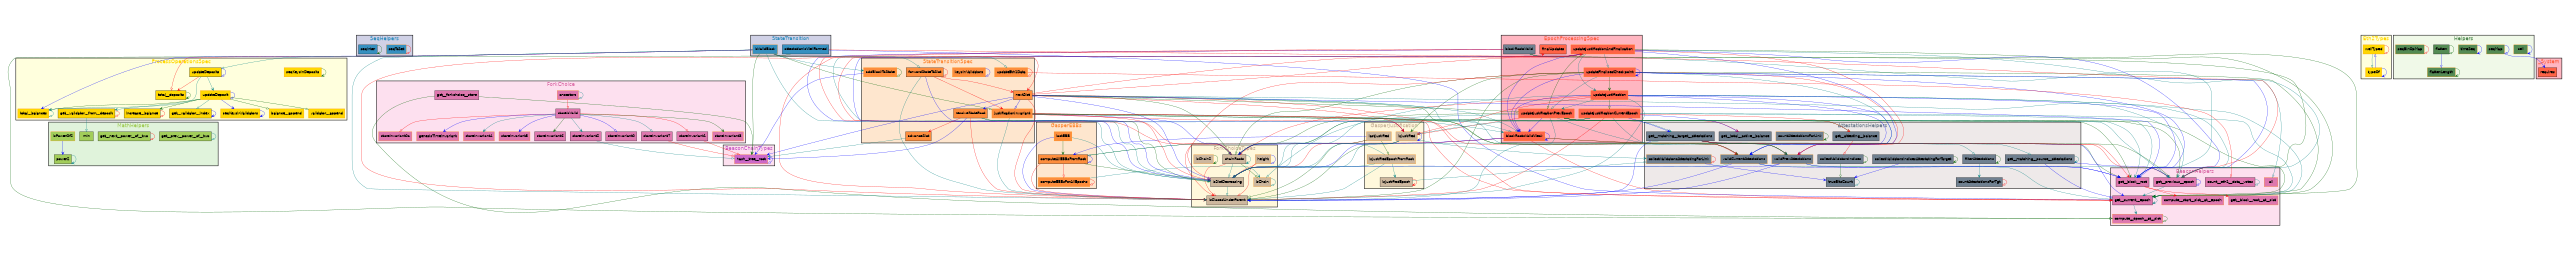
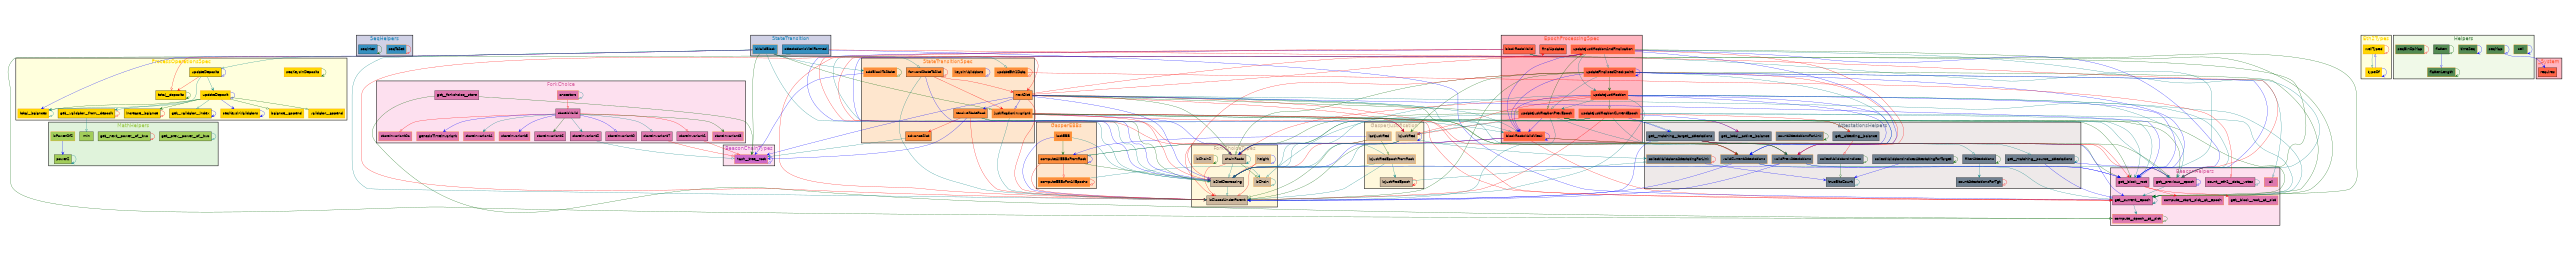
(1519, 49) -> (1519, 49)
